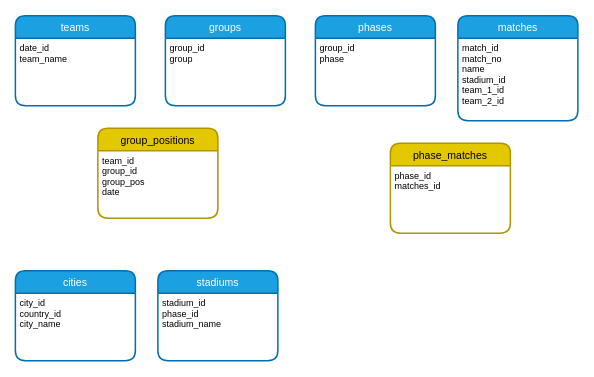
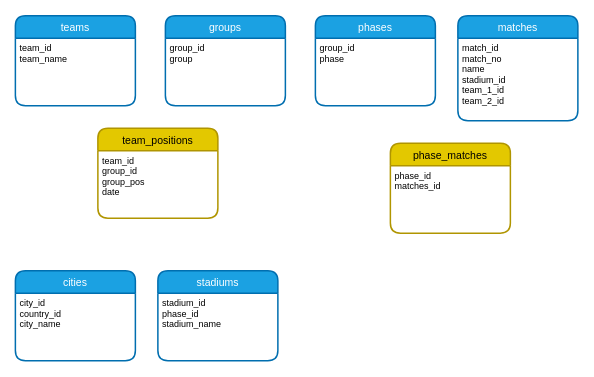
(36, 48) -> (36, 48)
(158, 140) -> (158, 140)
